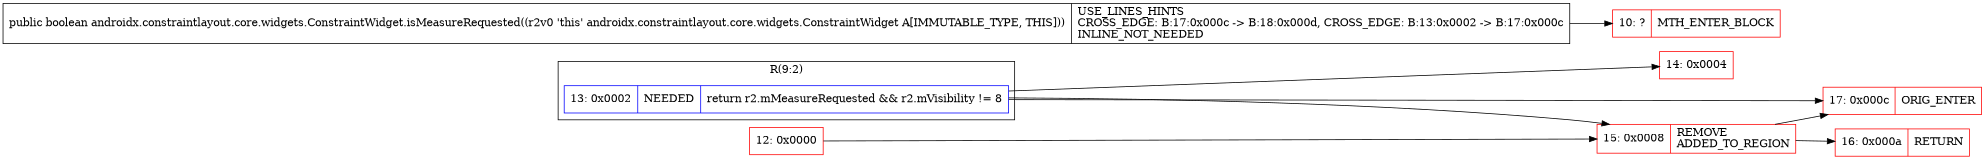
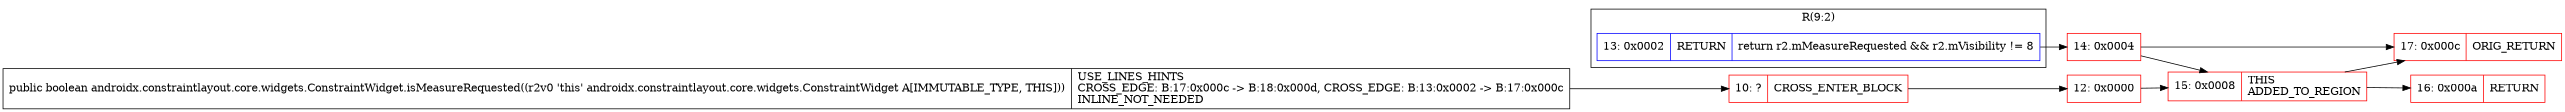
(1716, 23) -> (1838, 88)
none -> (1984, 89)
(669, 99) -> (1701, 47)
(1412, 100) -> (2263, 47)
(1938, 100) -> (2514, 47)
(1335, 105) -> (2170, 63)
(1702, 133) -> (2262, 80)
